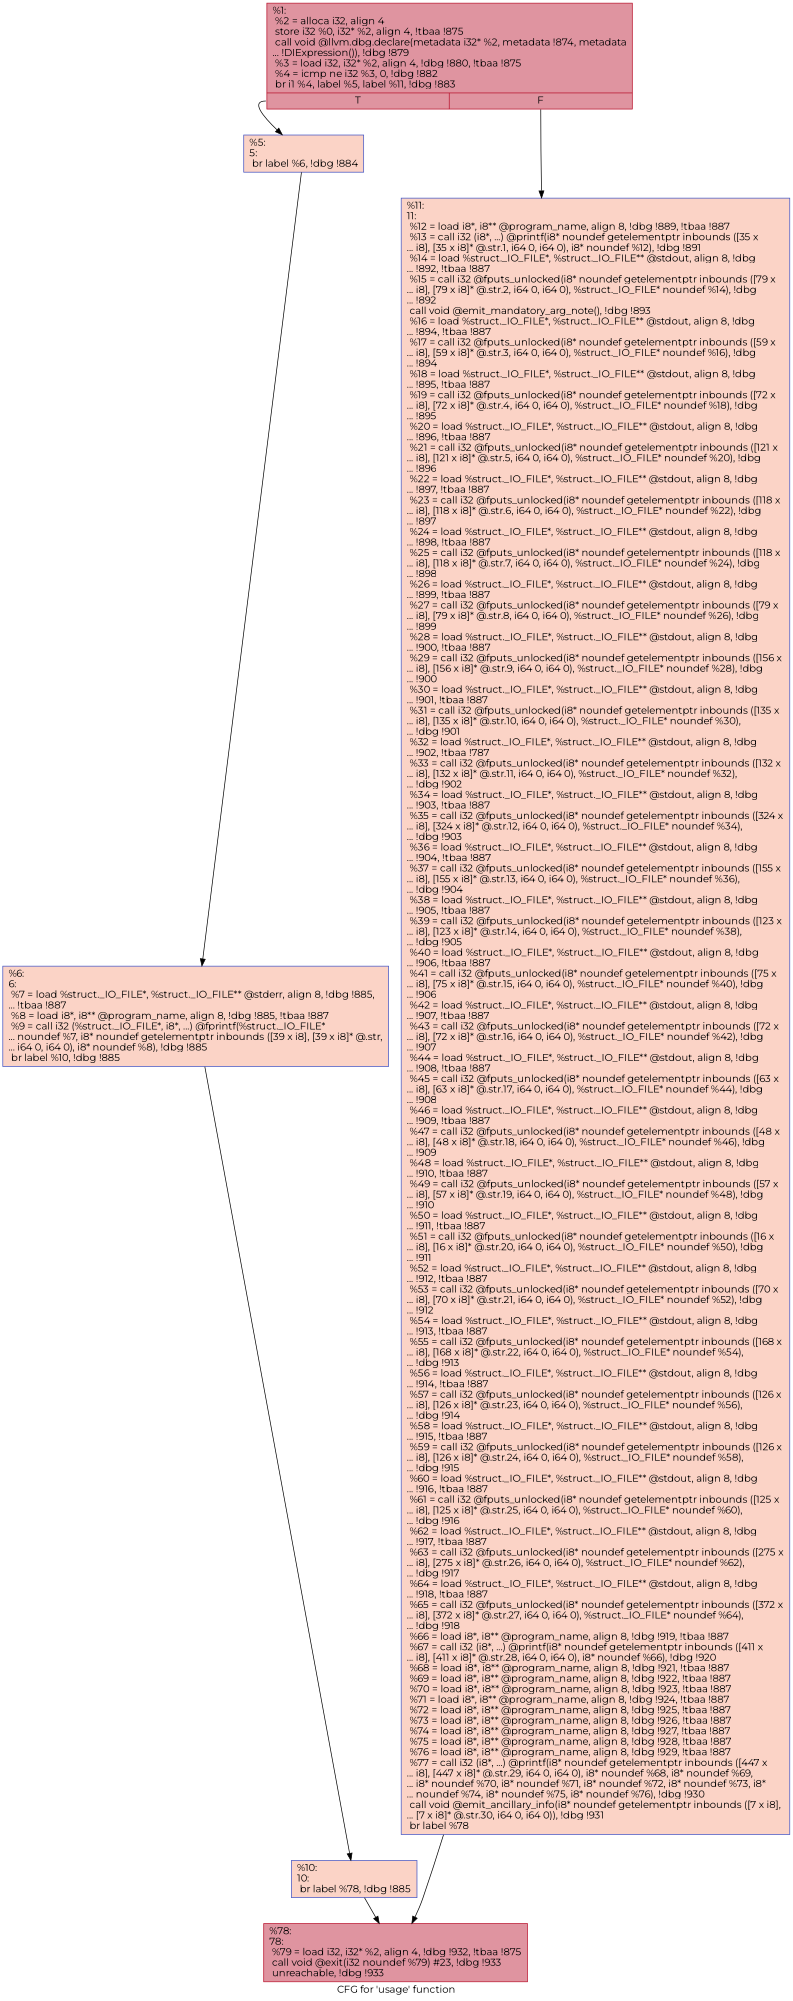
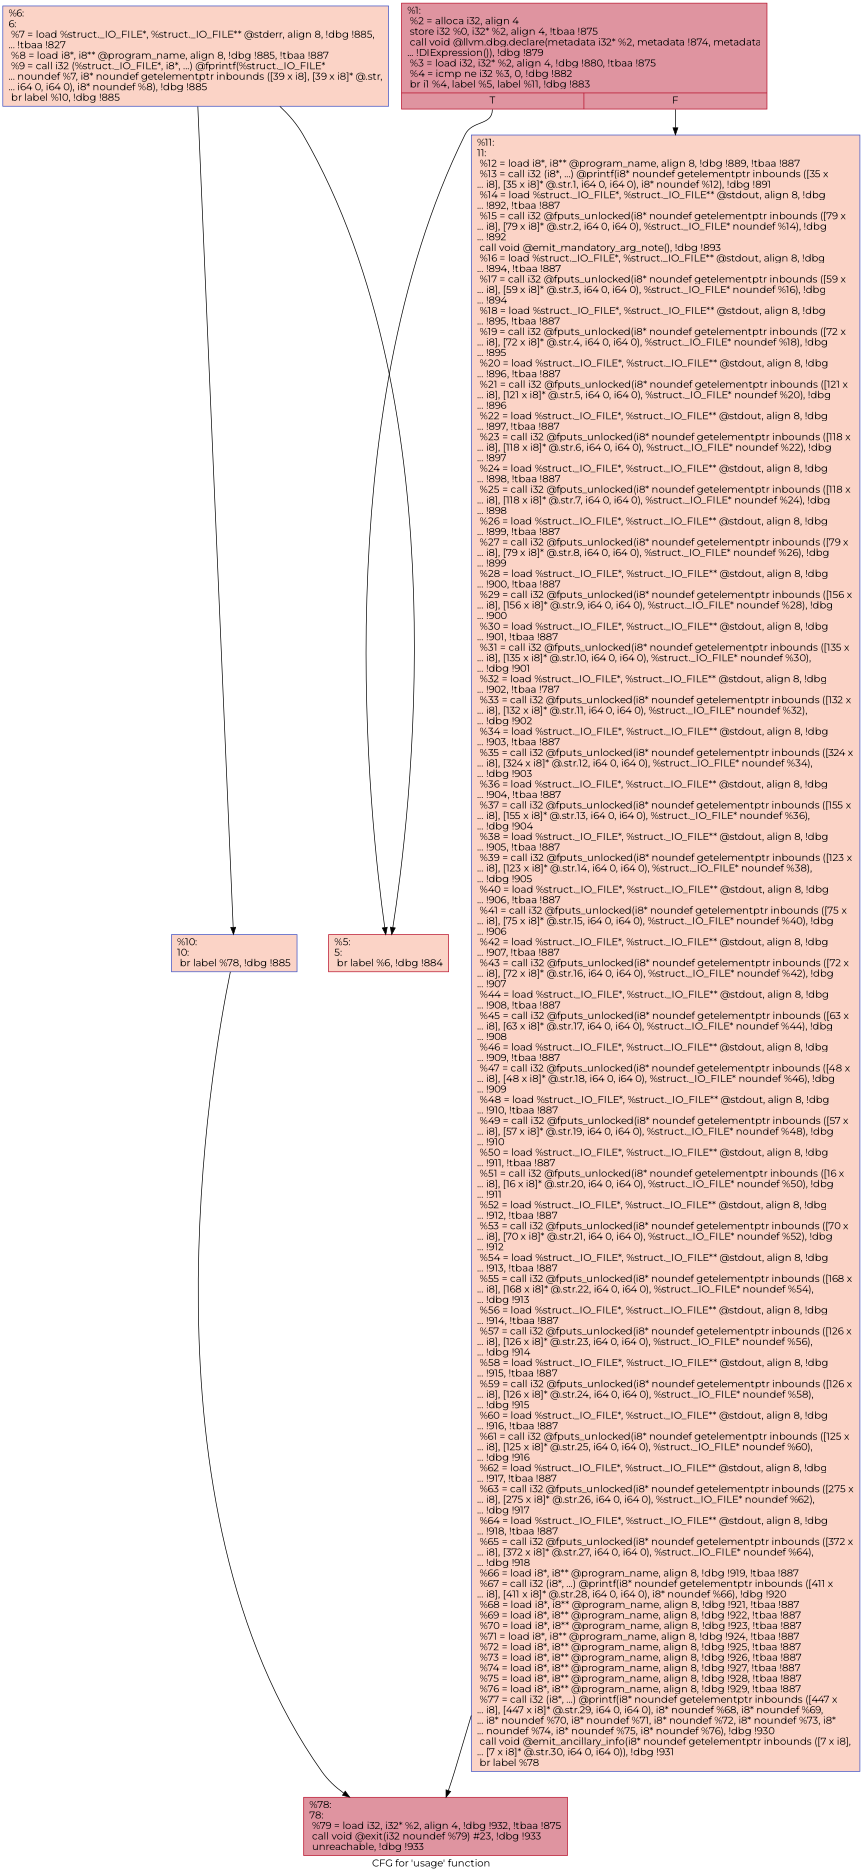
(304, 154) -> (389, 953)
(252, 566) -> (407, 505)
(38, 1005) -> (37, 45)
